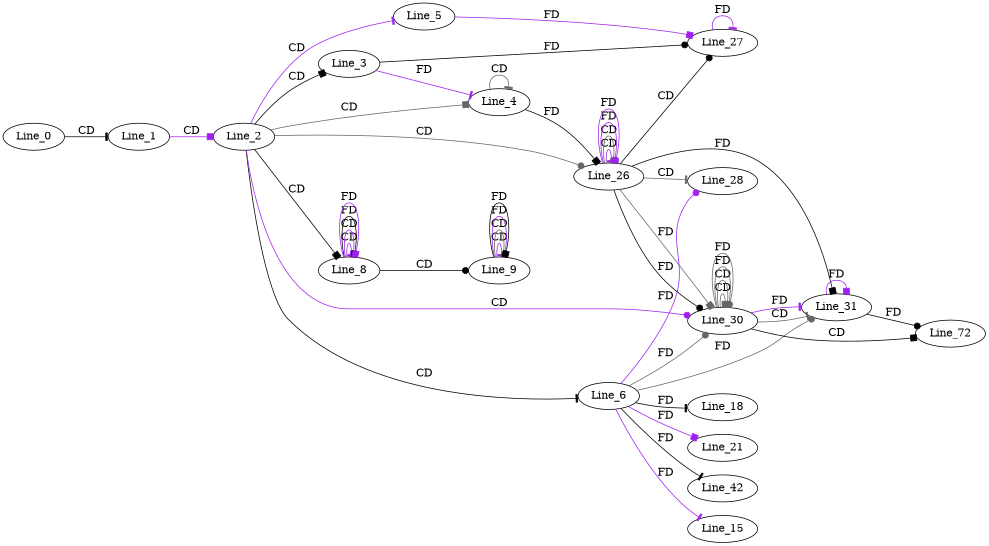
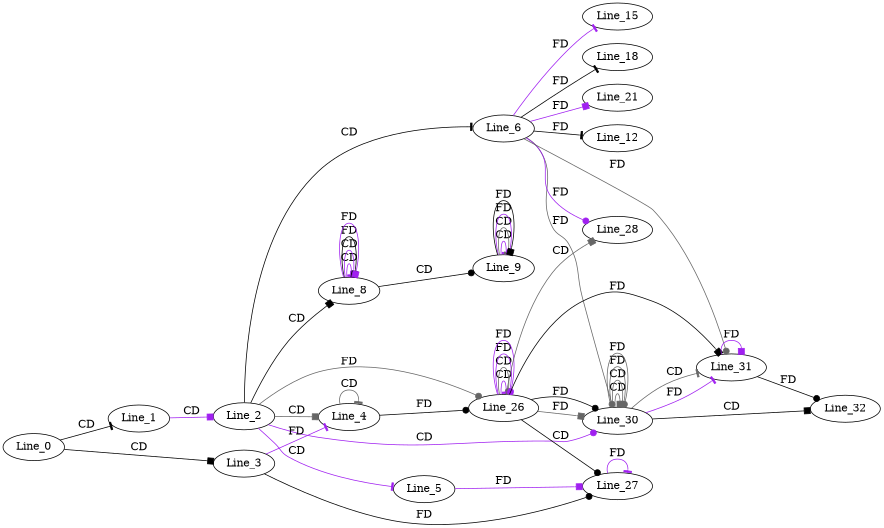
(283, 96) -> (135, 455)
(563, 128) -> (421, 413)
(424, 132) -> (349, 362)
(664, 179) -> (531, 310)
(950, 334) -> (845, 409)
(723, 488) -> (618, 138)
